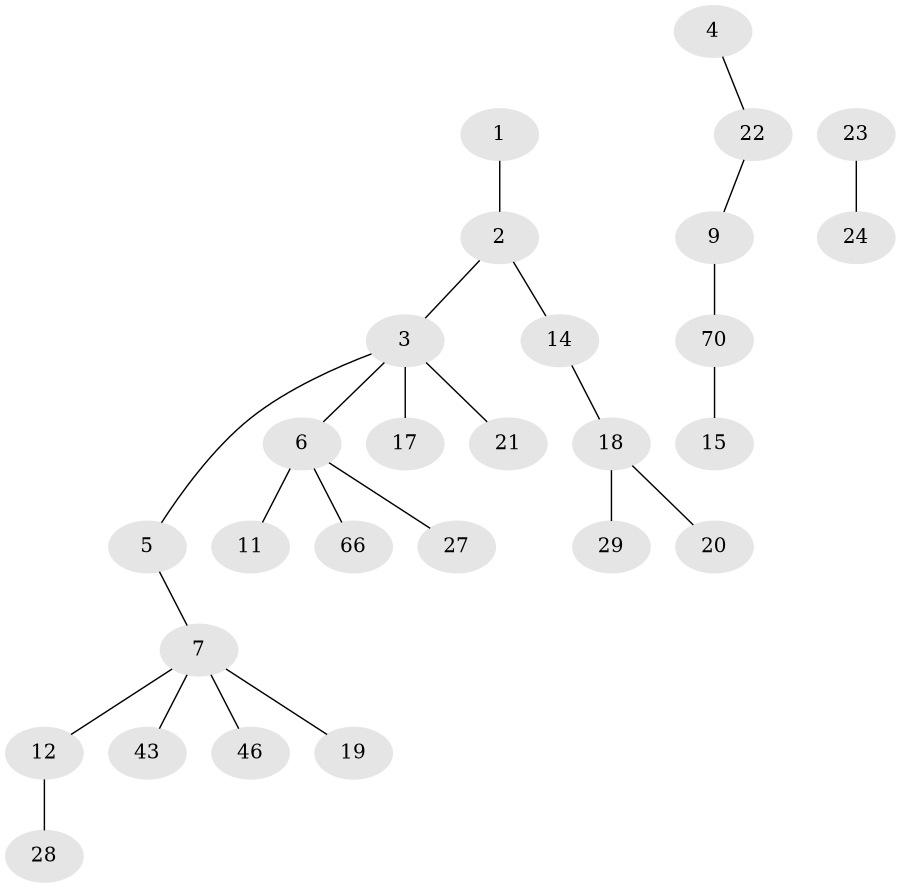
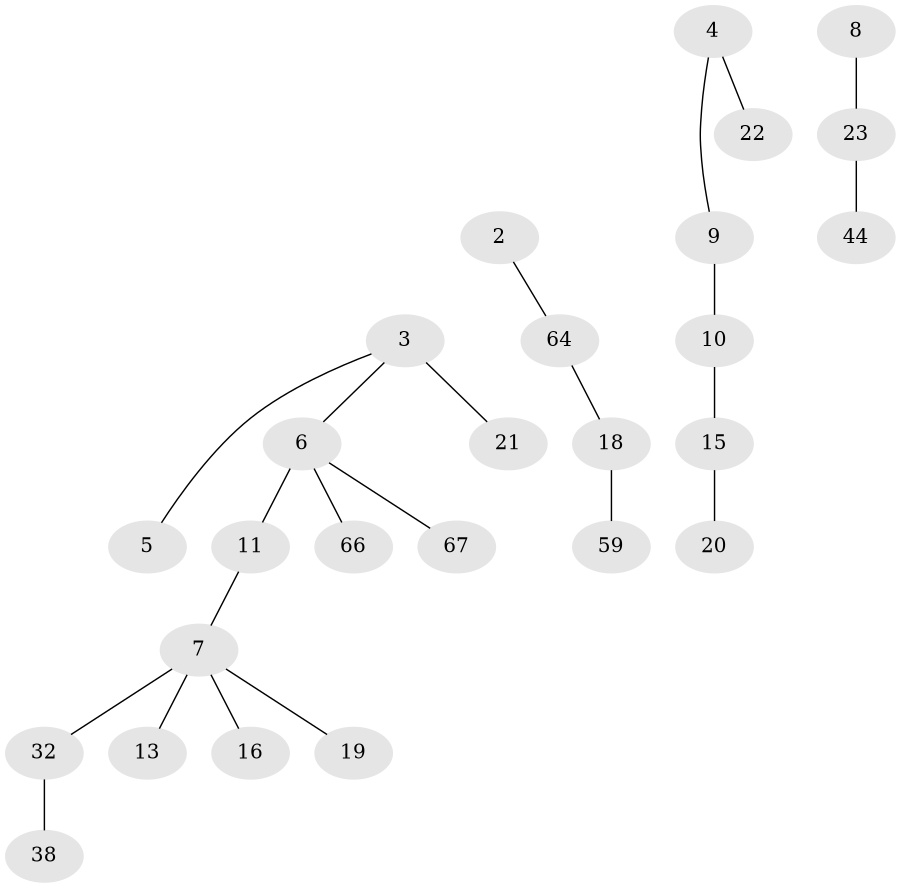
none -> (856, 32)
(500, 135) -> none
(734, 186) -> (700, 135)
(856, 238) -> (856, 238)
(452, 289) -> none
(560, 341) -> (560, 341)
(715, 341) -> (715, 341)
(405, 444) -> none
(663, 495) -> (715, 496)
(457, 547) -> (457, 547)
(611, 547) -> (611, 547)
(173, 599) -> (225, 599)
(44, 753) -> (44, 753)
(147, 753) -> (147, 753)
(251, 753) -> (251, 753)
(44, 856) -> (44, 856)
